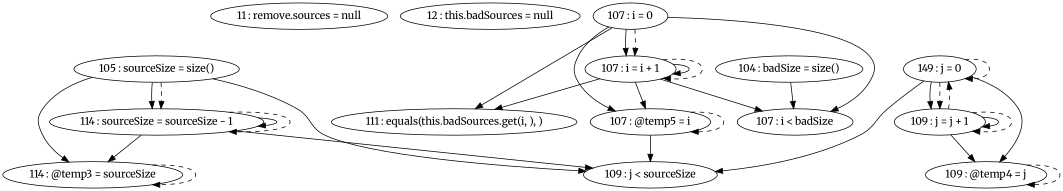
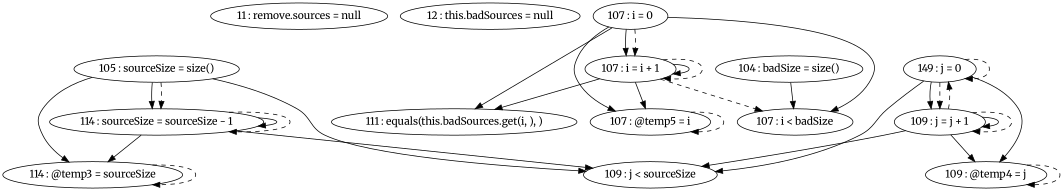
(708, 94) -> (708, 94)
(650, 145) -> (808, 149)
